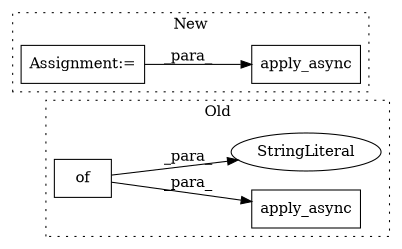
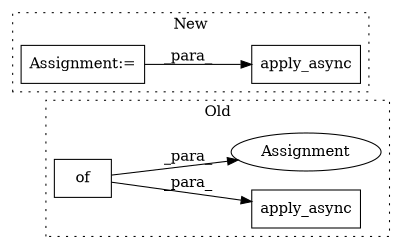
(306, 152) -> (306, 152)
